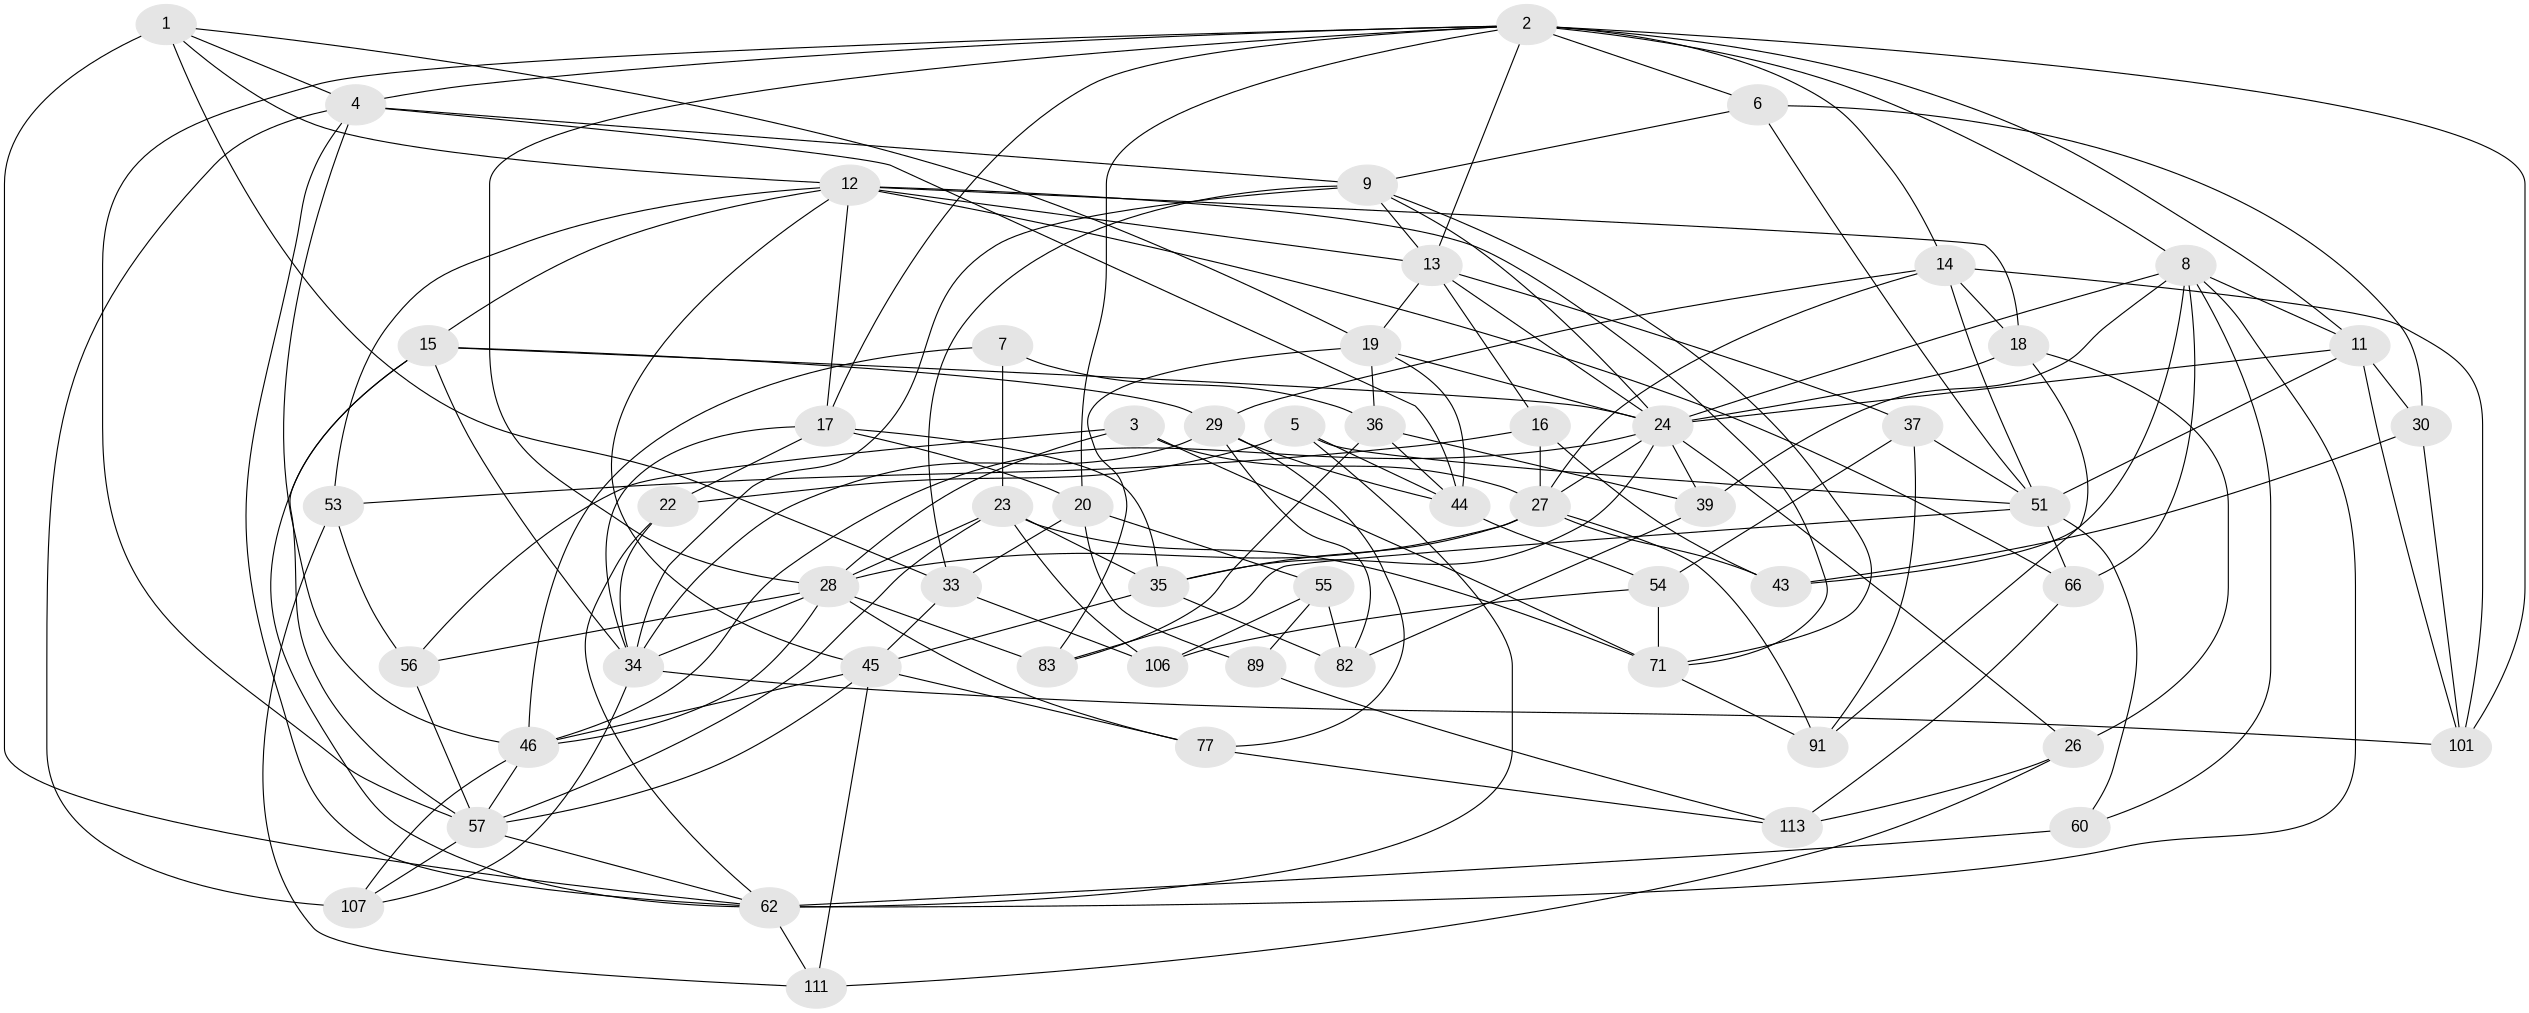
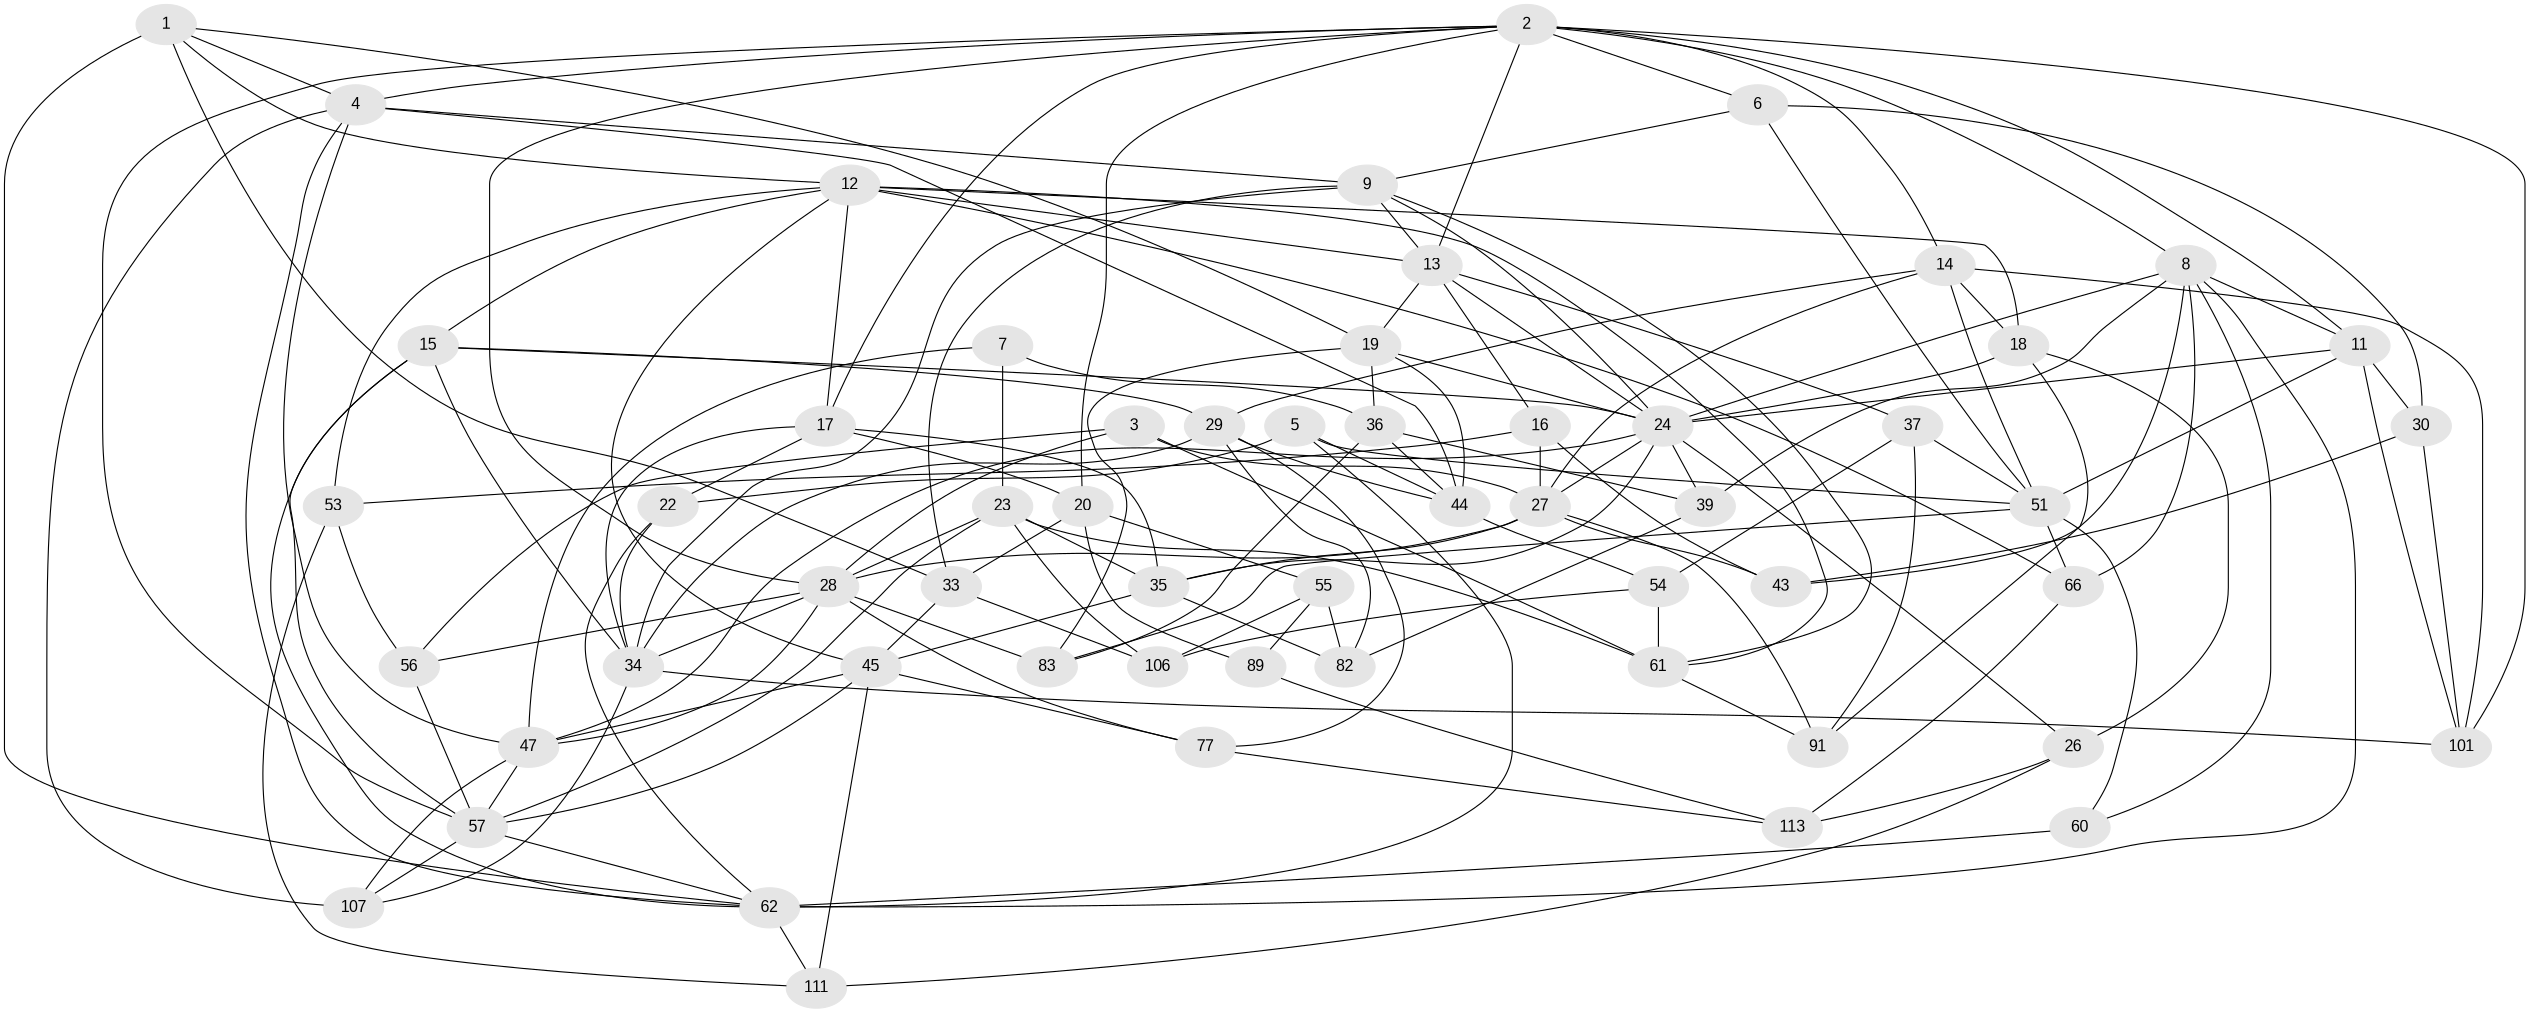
(1658, 667) -> (1658, 667)
(529, 747) -> (529, 747)
